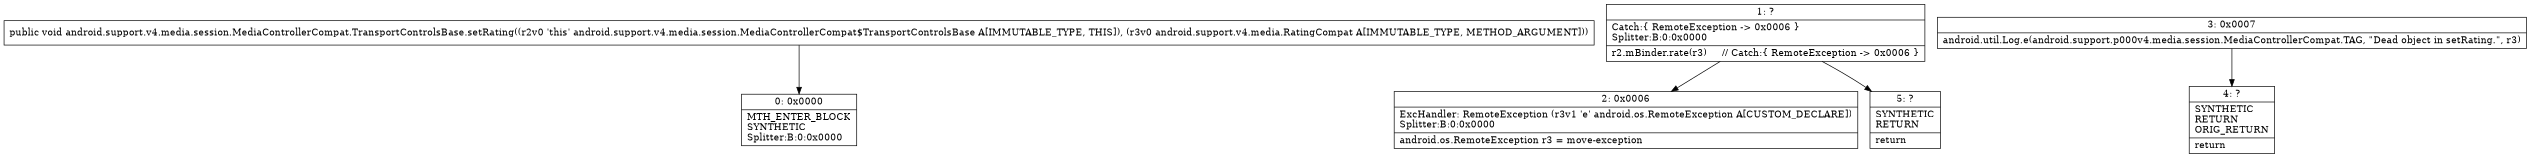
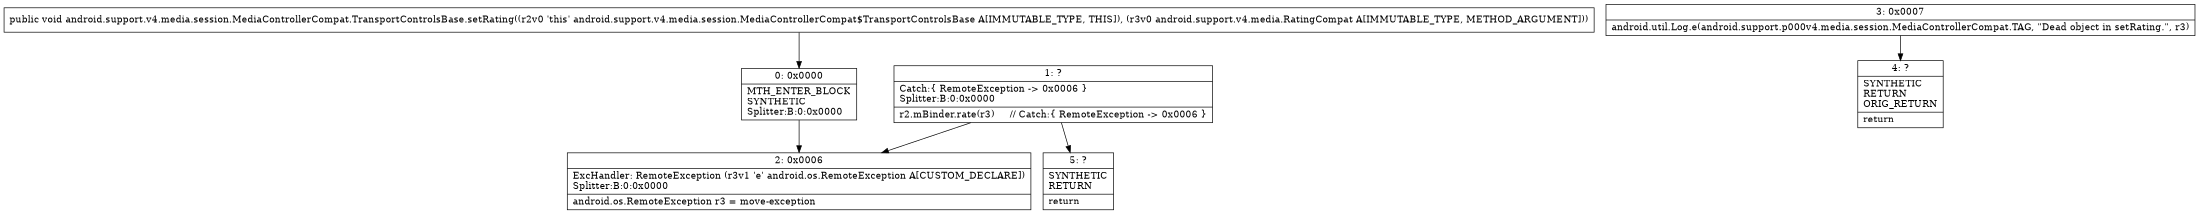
none -> (799, 133)
